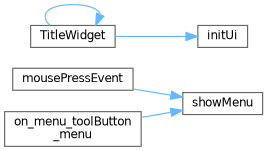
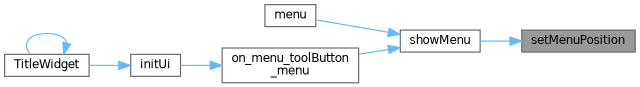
none -> (578, 41)
none -> (195, 65)
(73, 79) -> (290, 16)
